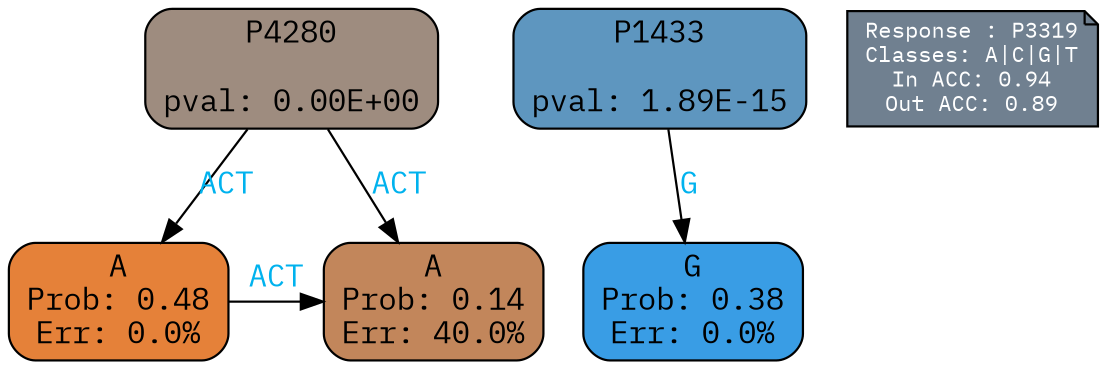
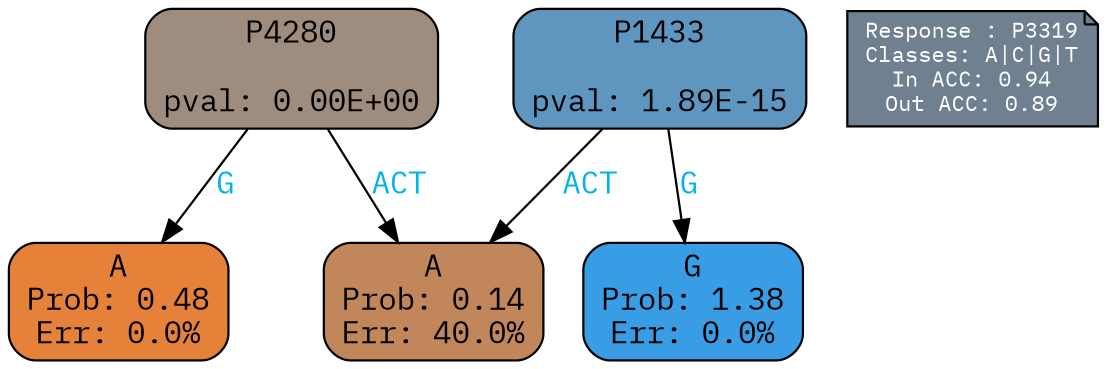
(226, 185) -> (226, 185)
(265, 302) -> (554, 178)
(693, 302) -> (693, 302)
